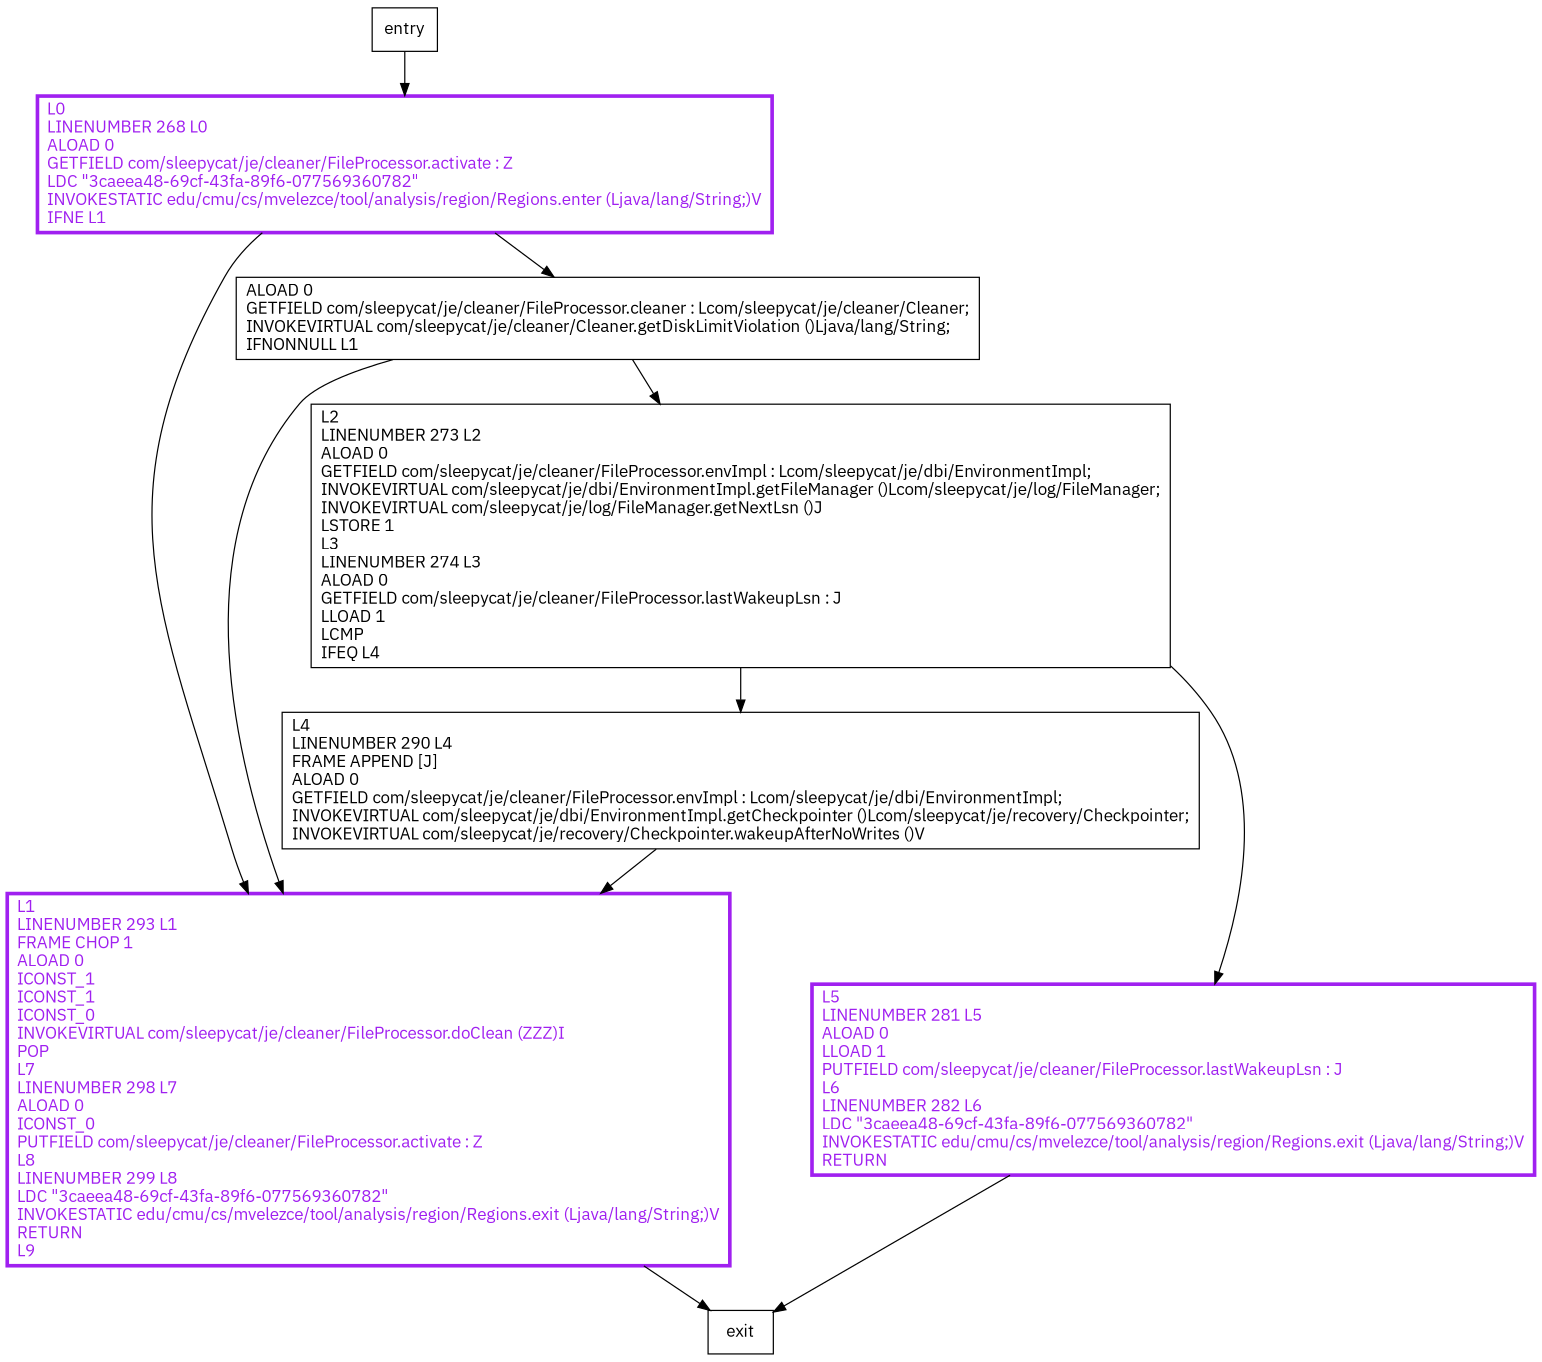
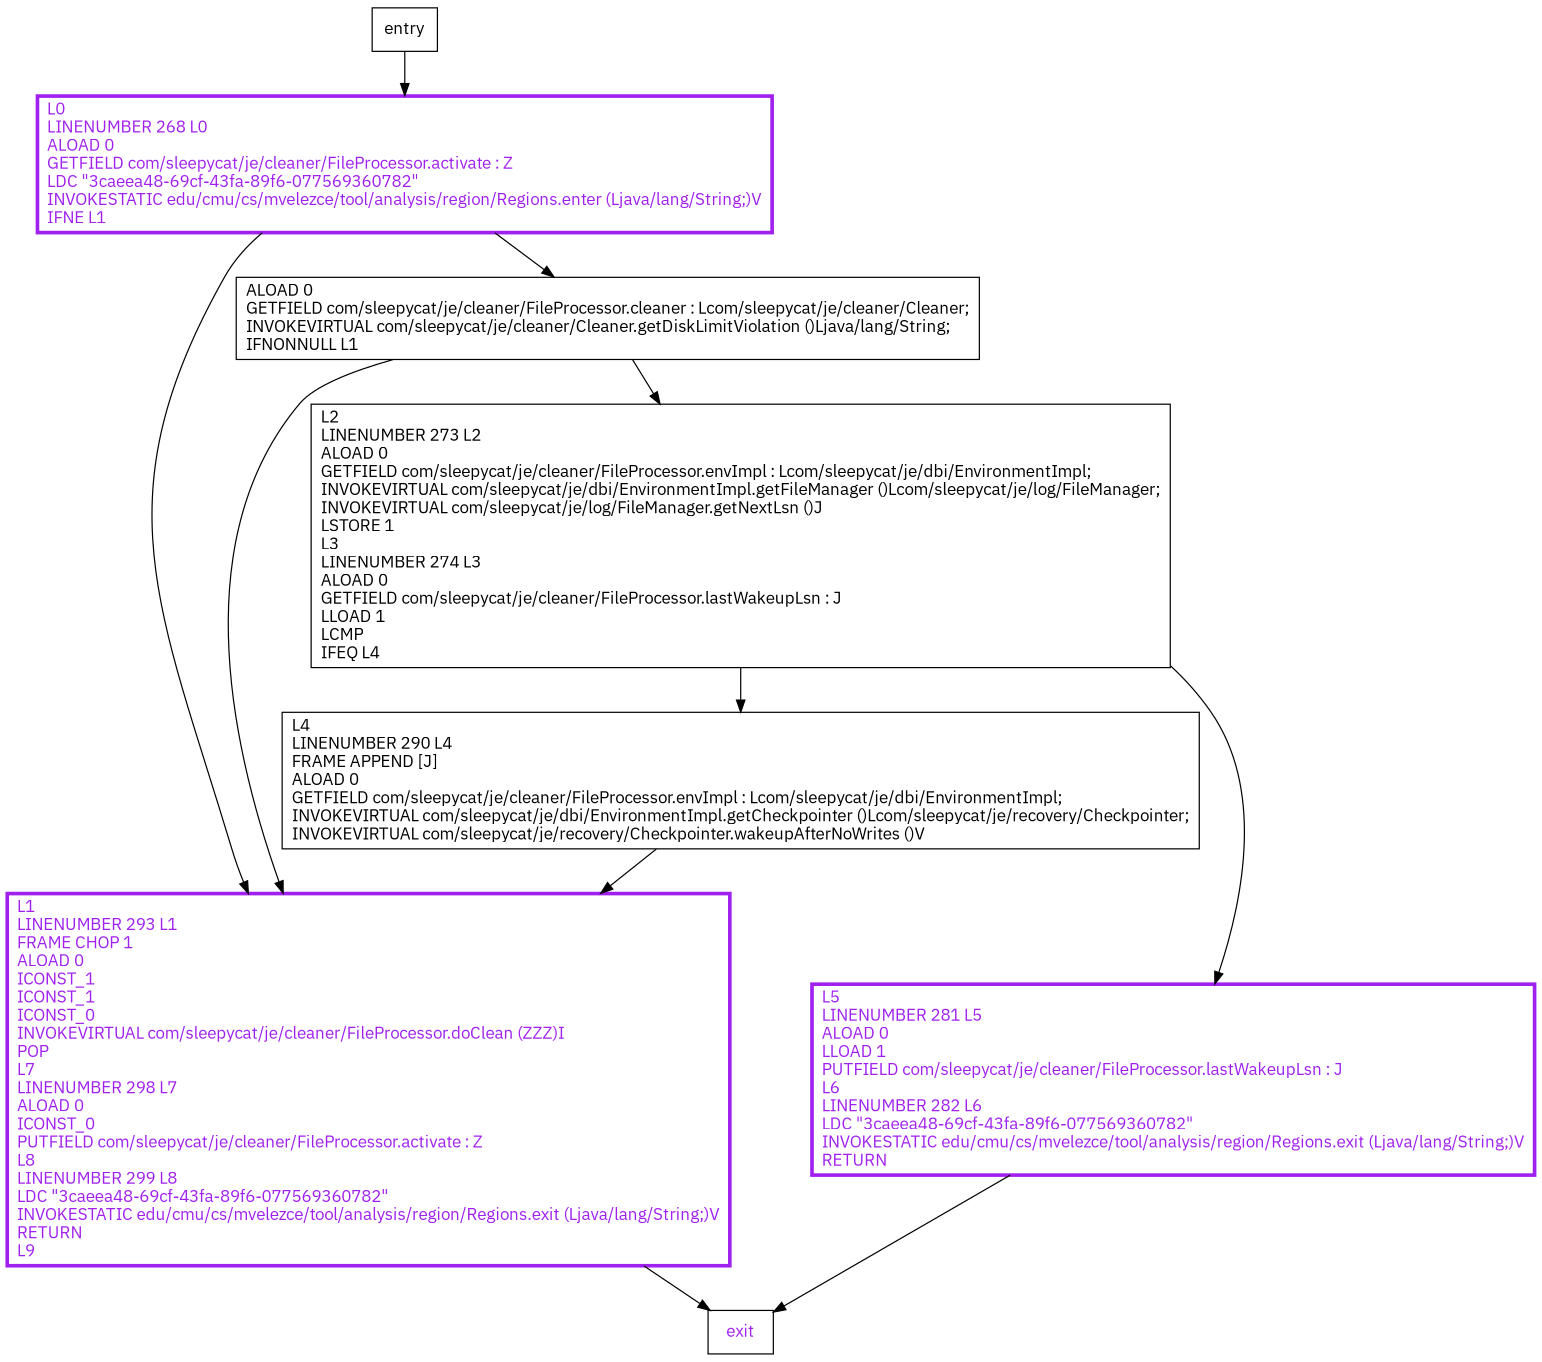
(741, 1332) -> (741, 1332)
